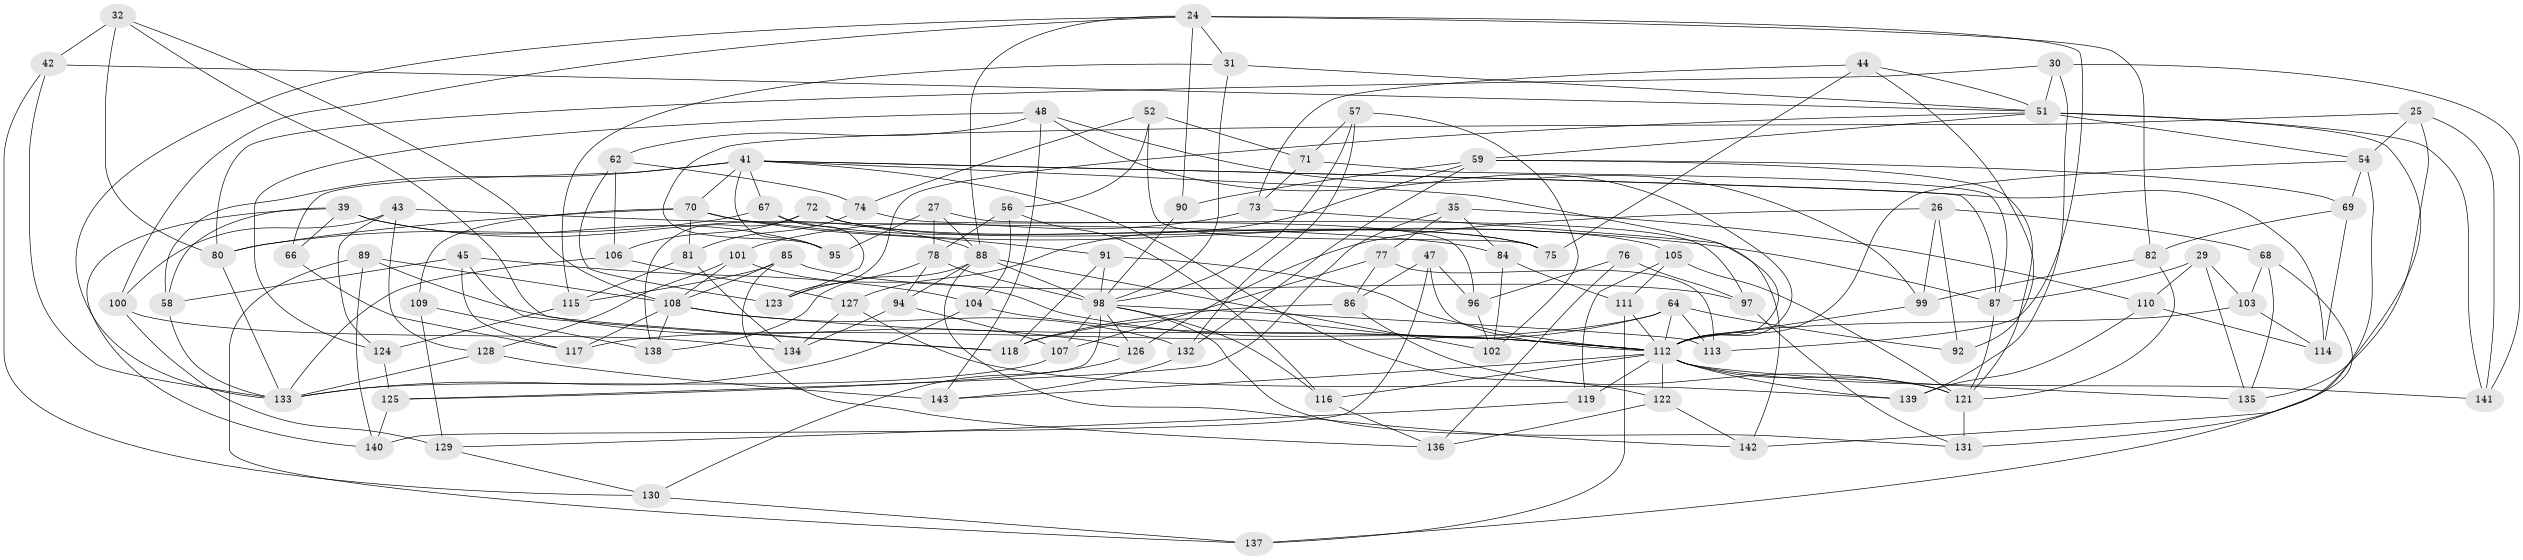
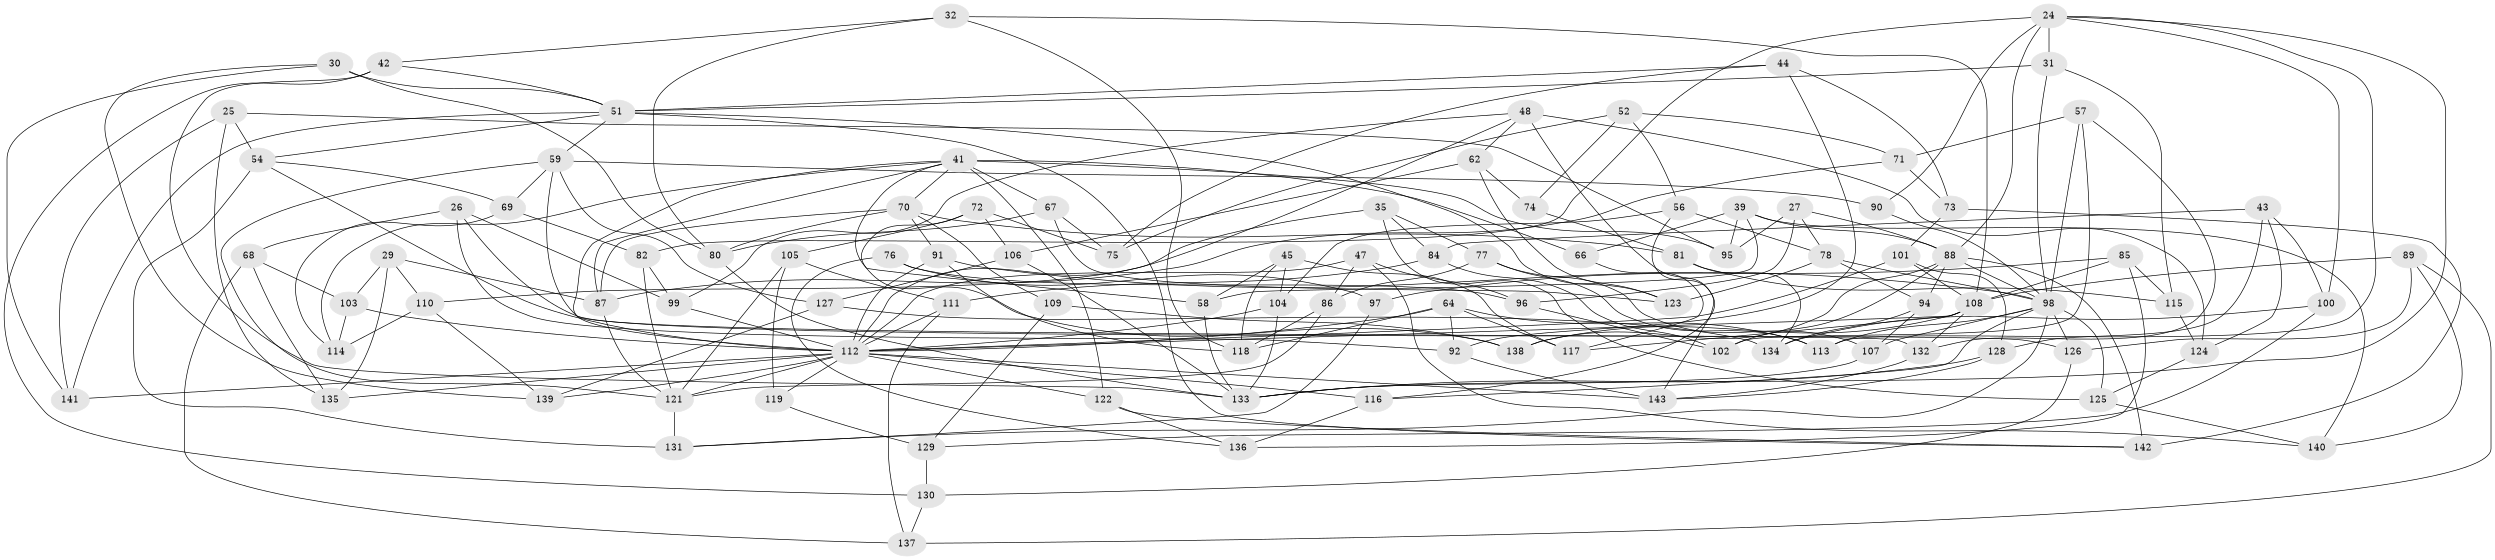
(1344, 222) -> none
none -> (1533, 375)
